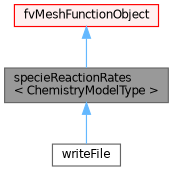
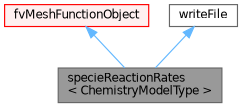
(86, 129) -> (171, 52)
